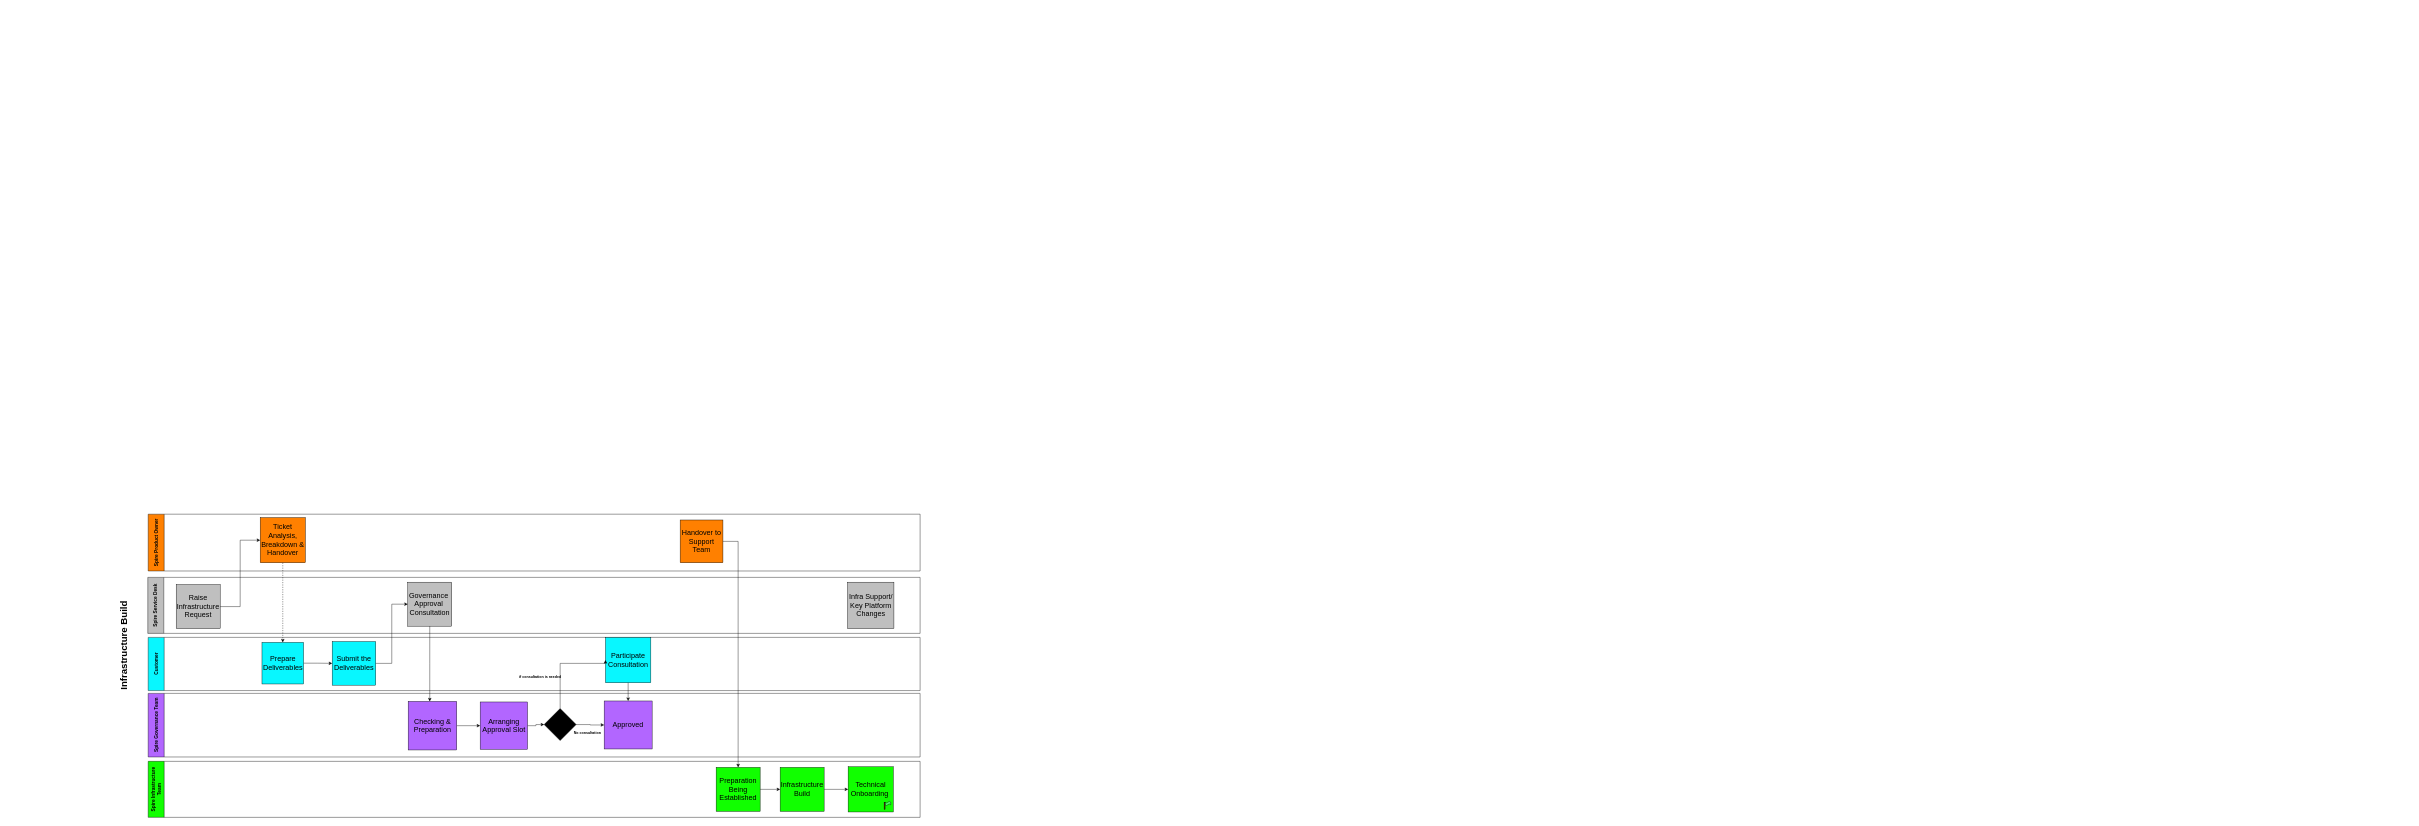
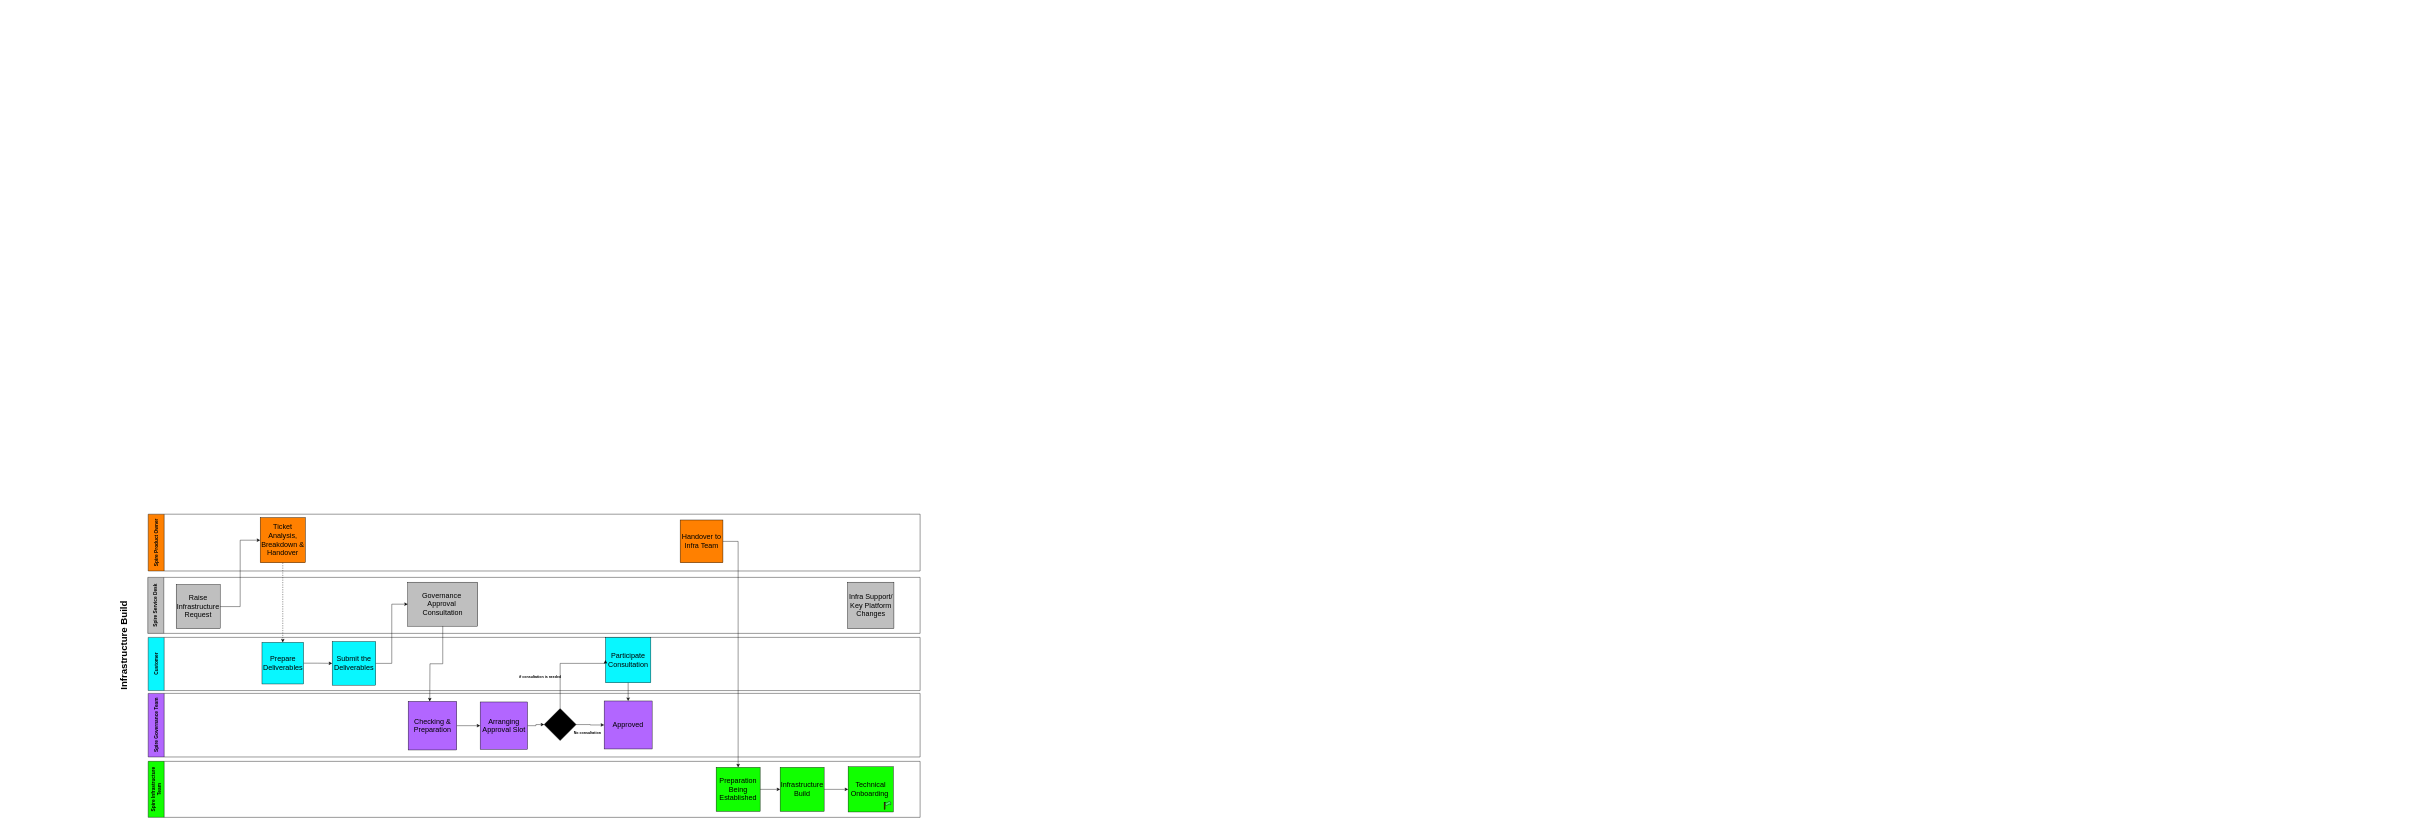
(702, 541) -> (702, 541)
(430, 604) -> (443, 604)
